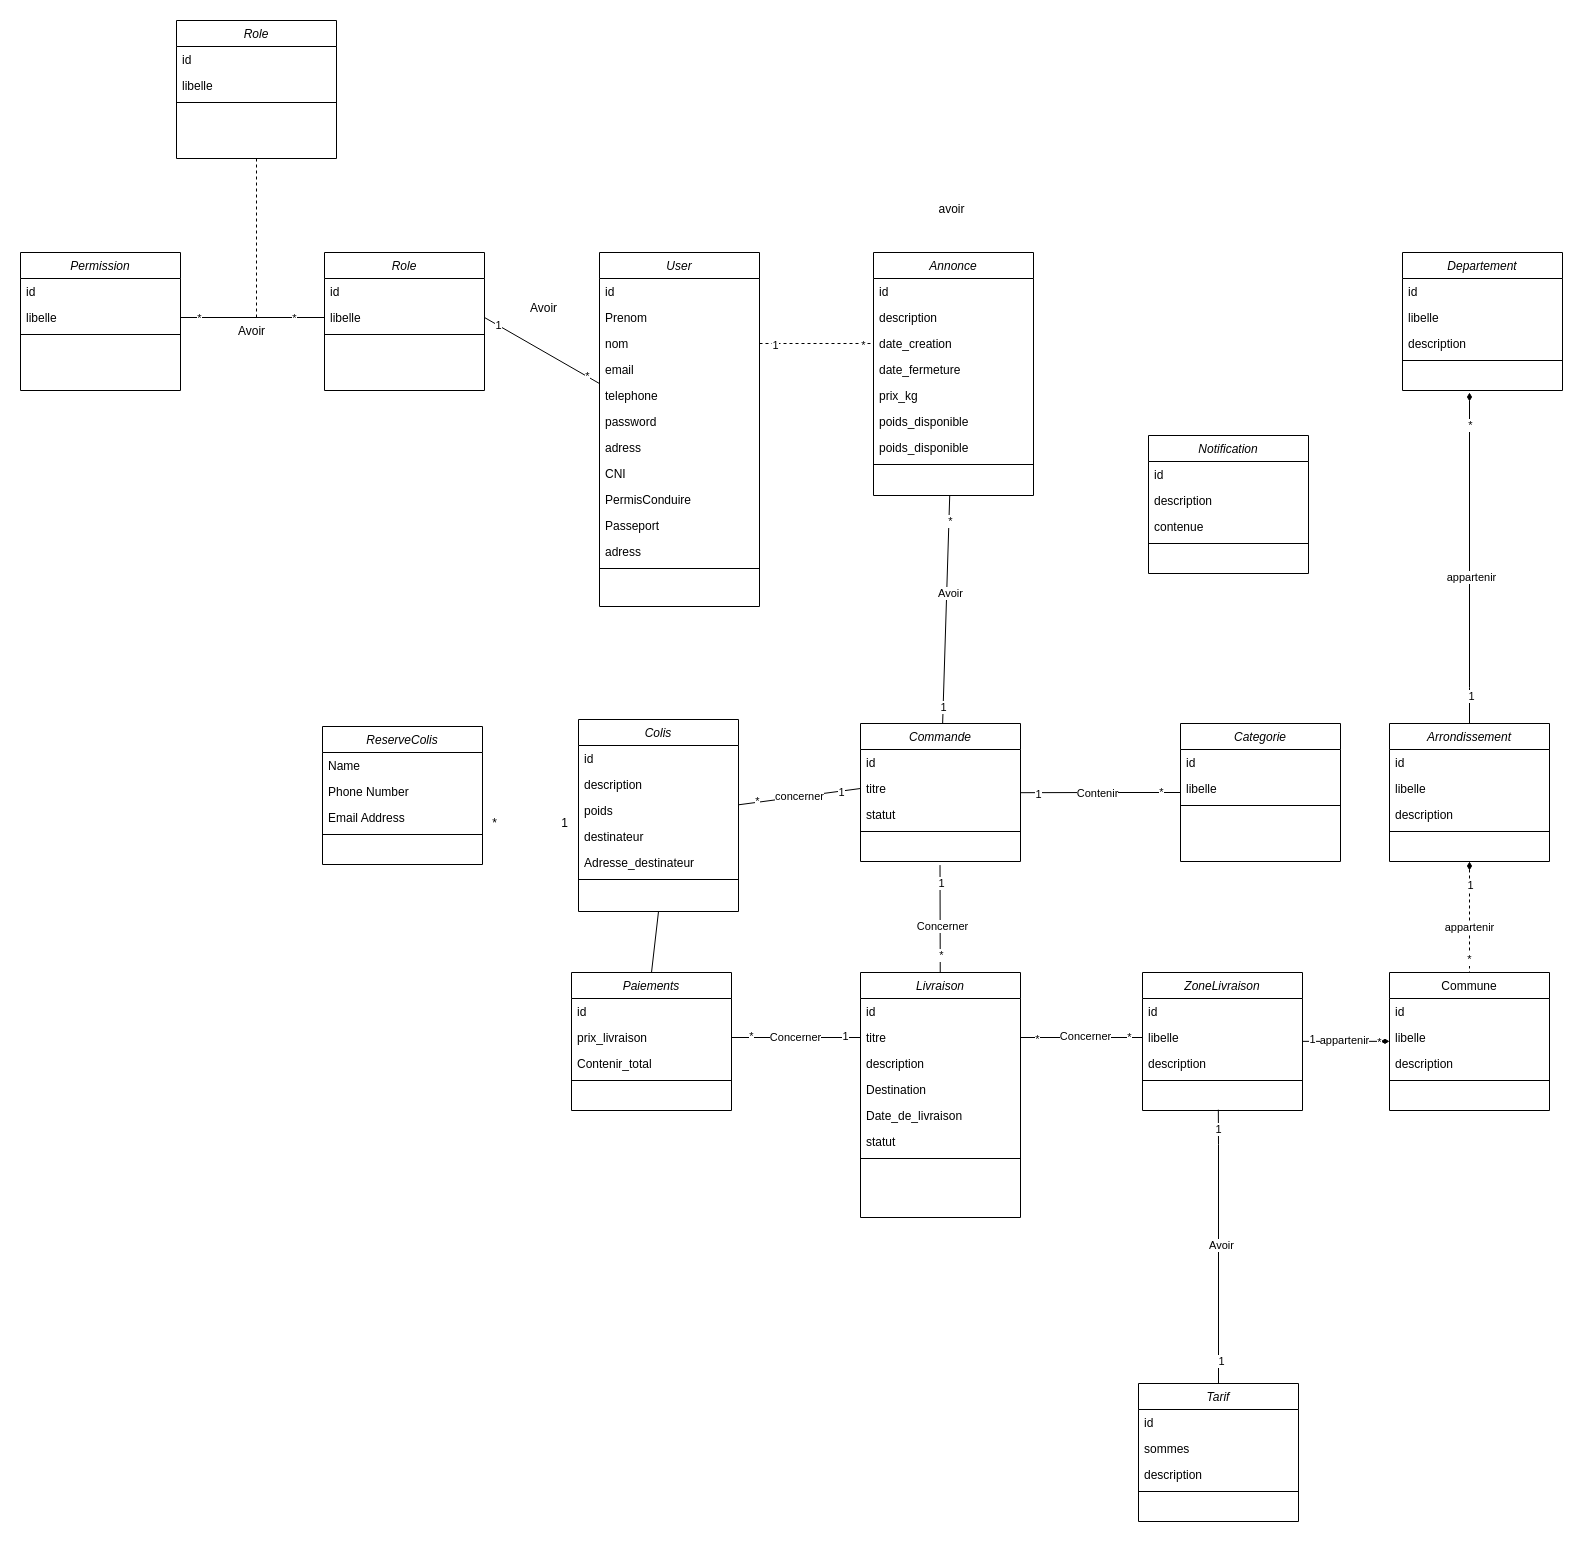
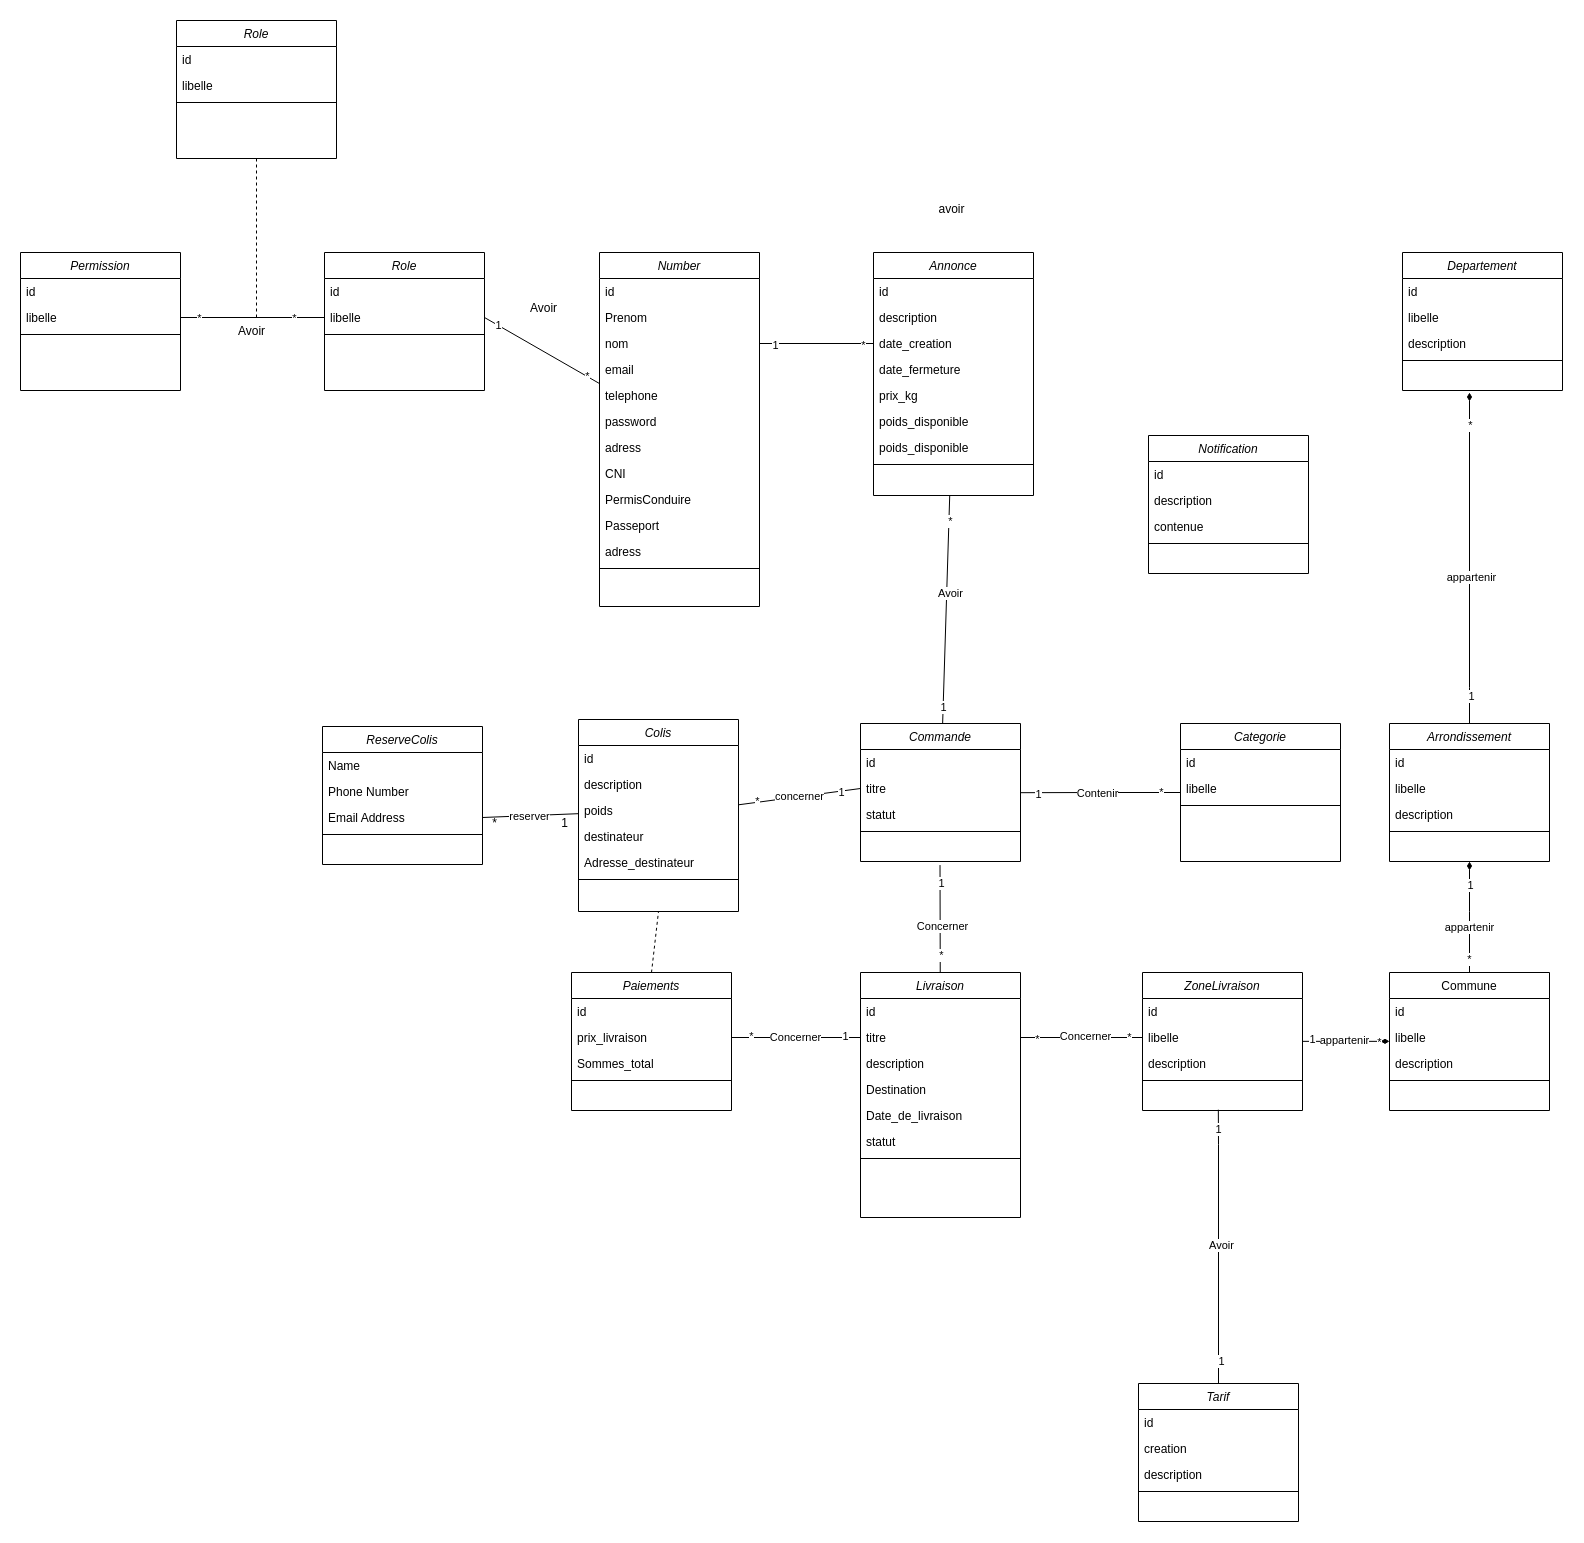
(679, 266) -> (679, 266)
(816, 344) -> (816, 344)
none -> (531, 816)
(1470, 906) -> (1470, 906)
(655, 943) -> (655, 943)
(621, 1064) -> (616, 1064)
(1164, 1449) -> (1169, 1449)
